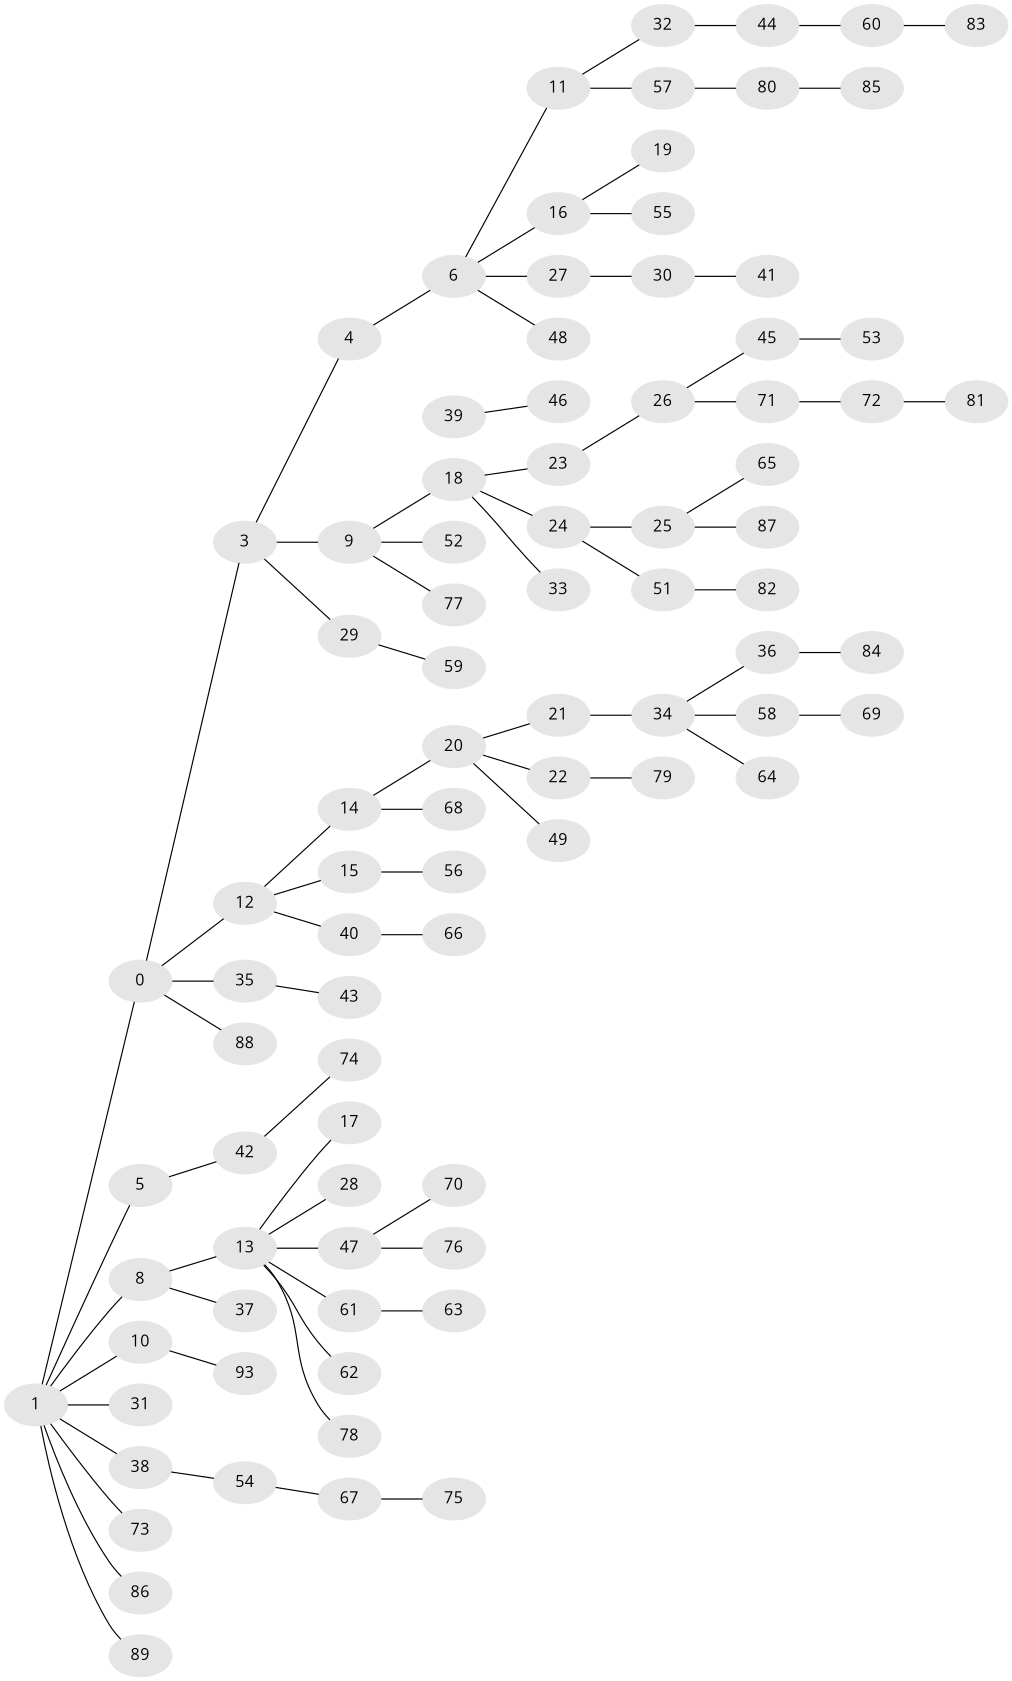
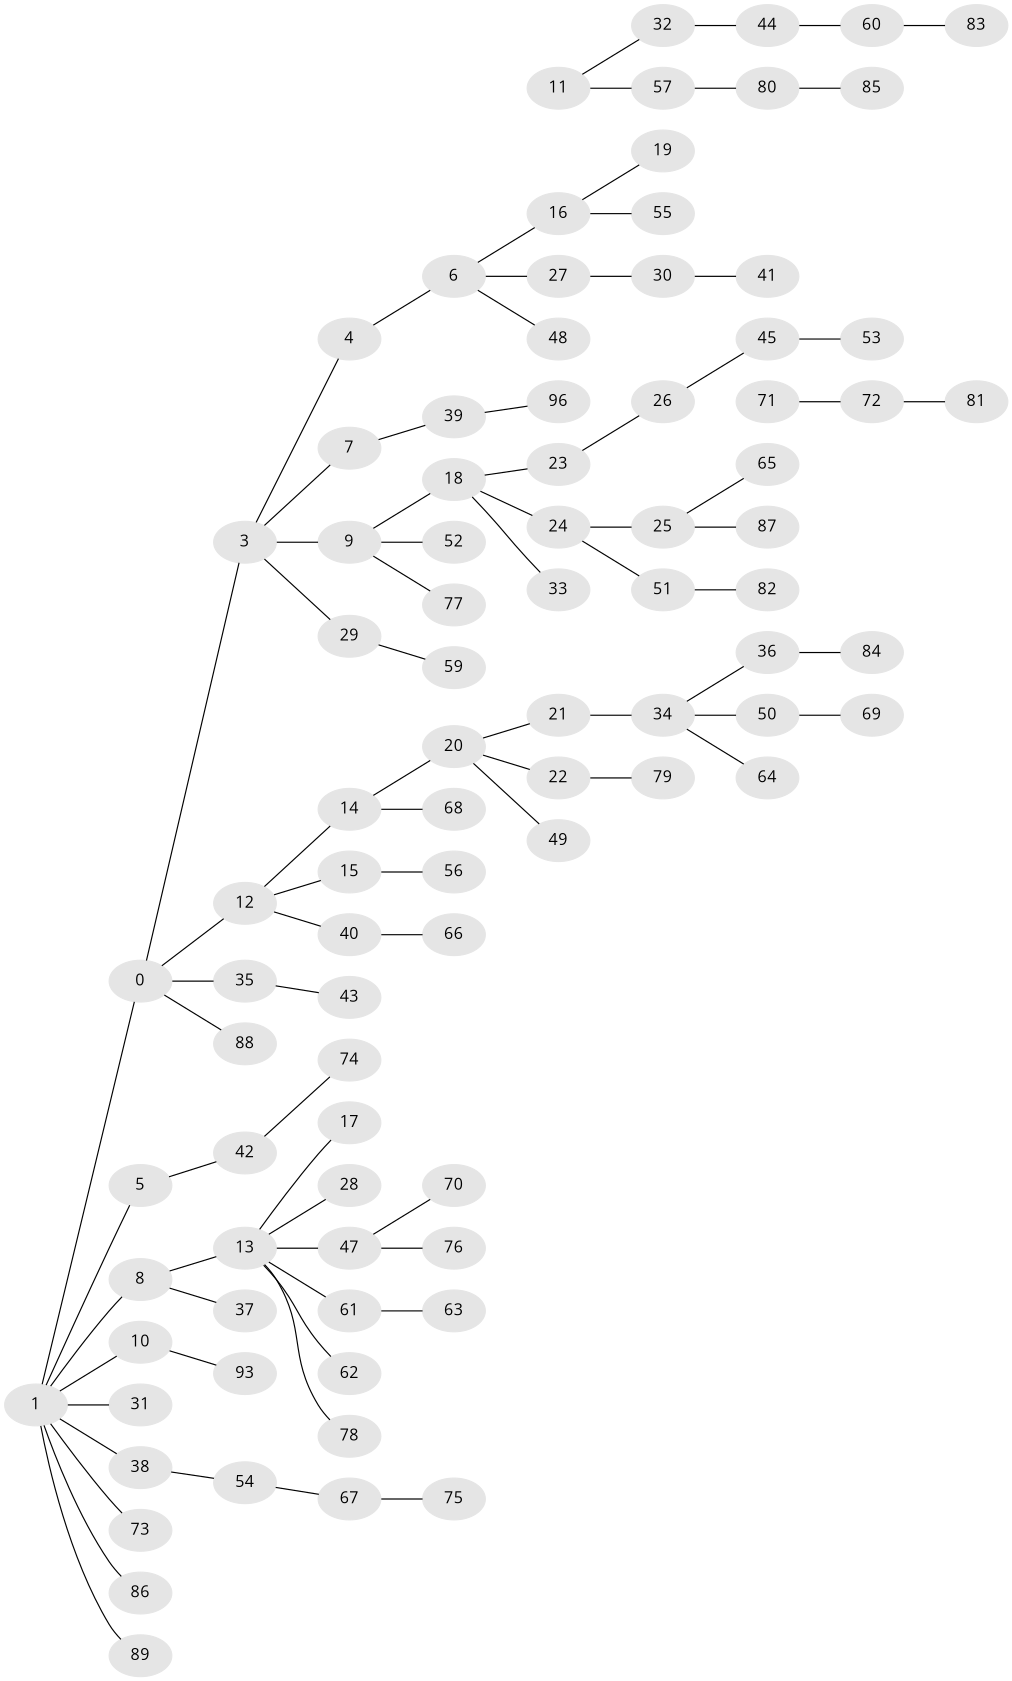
(506, 182) -> none
(558, 402) -> (558, 402)
(715, 402) -> none
none -> (349, 448)
(767, 715) -> (767, 715)
